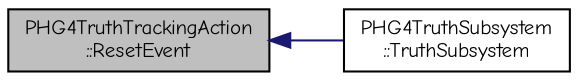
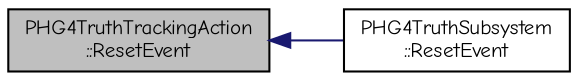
(457, 40) -> (457, 40)
